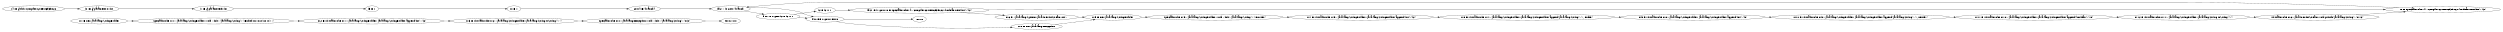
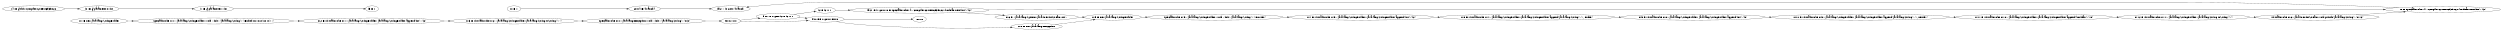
(214, 9) -> (214, 9)
(442, 9) -> none
(781, 9) -> (773, 21)
(753, 12) -> (749, 19)
